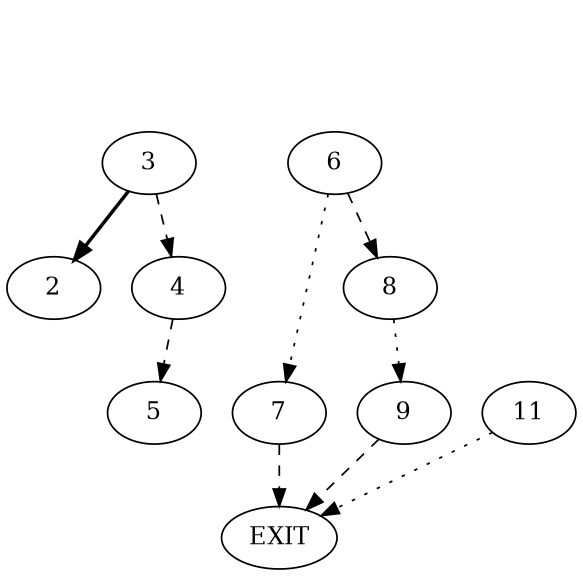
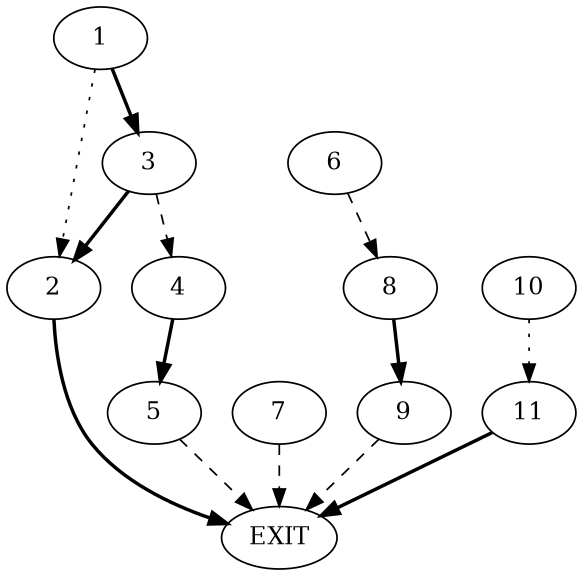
none -> (101, 38)
(309, 279) -> none
none -> (529, 288)
(168, 341) -> (168, 341)
(396, 342) -> (396, 342)
none -> (95, 448)
none -> (210, 468)
(415, 470) -> (415, 470)
